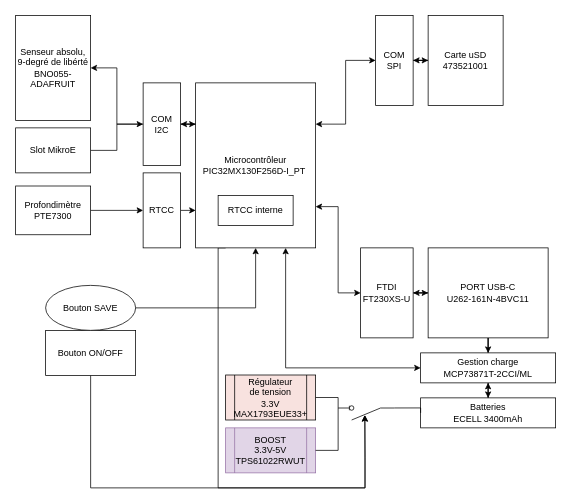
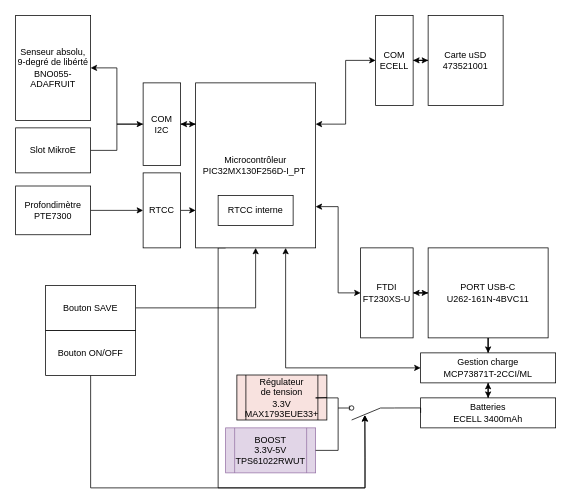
(394, 60) -> (394, 60)
(90, 308) -> (90, 308)
(270, 398) -> (282, 398)
